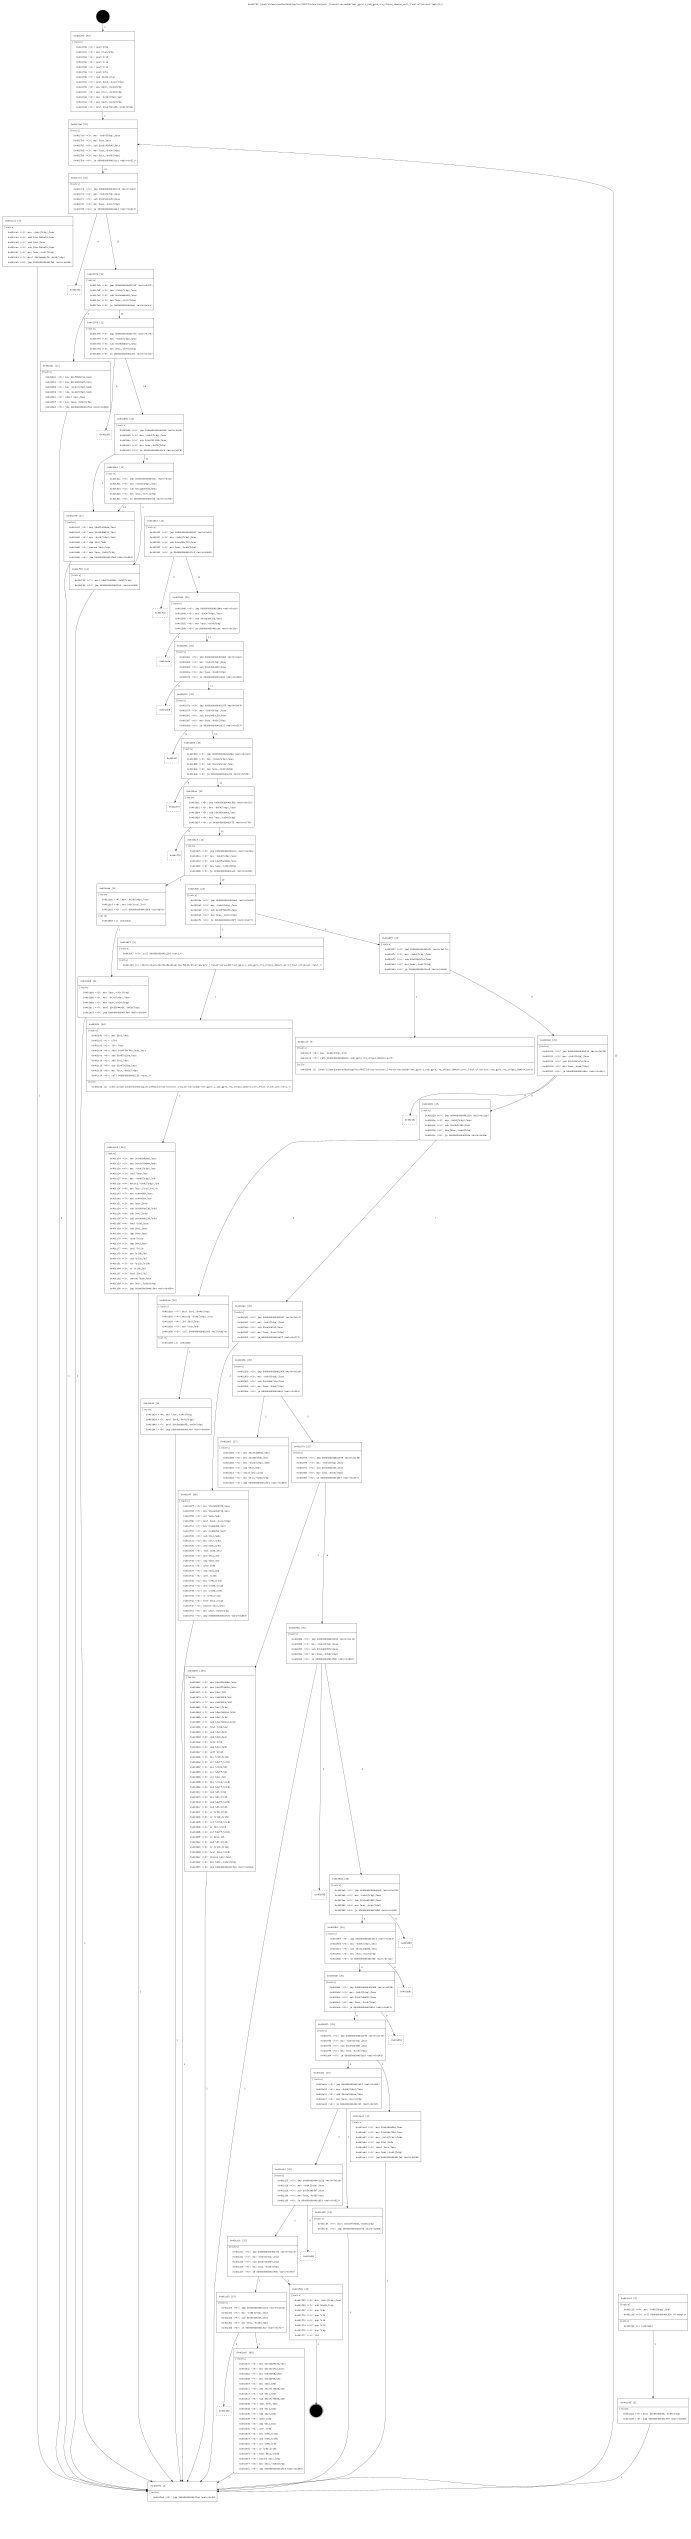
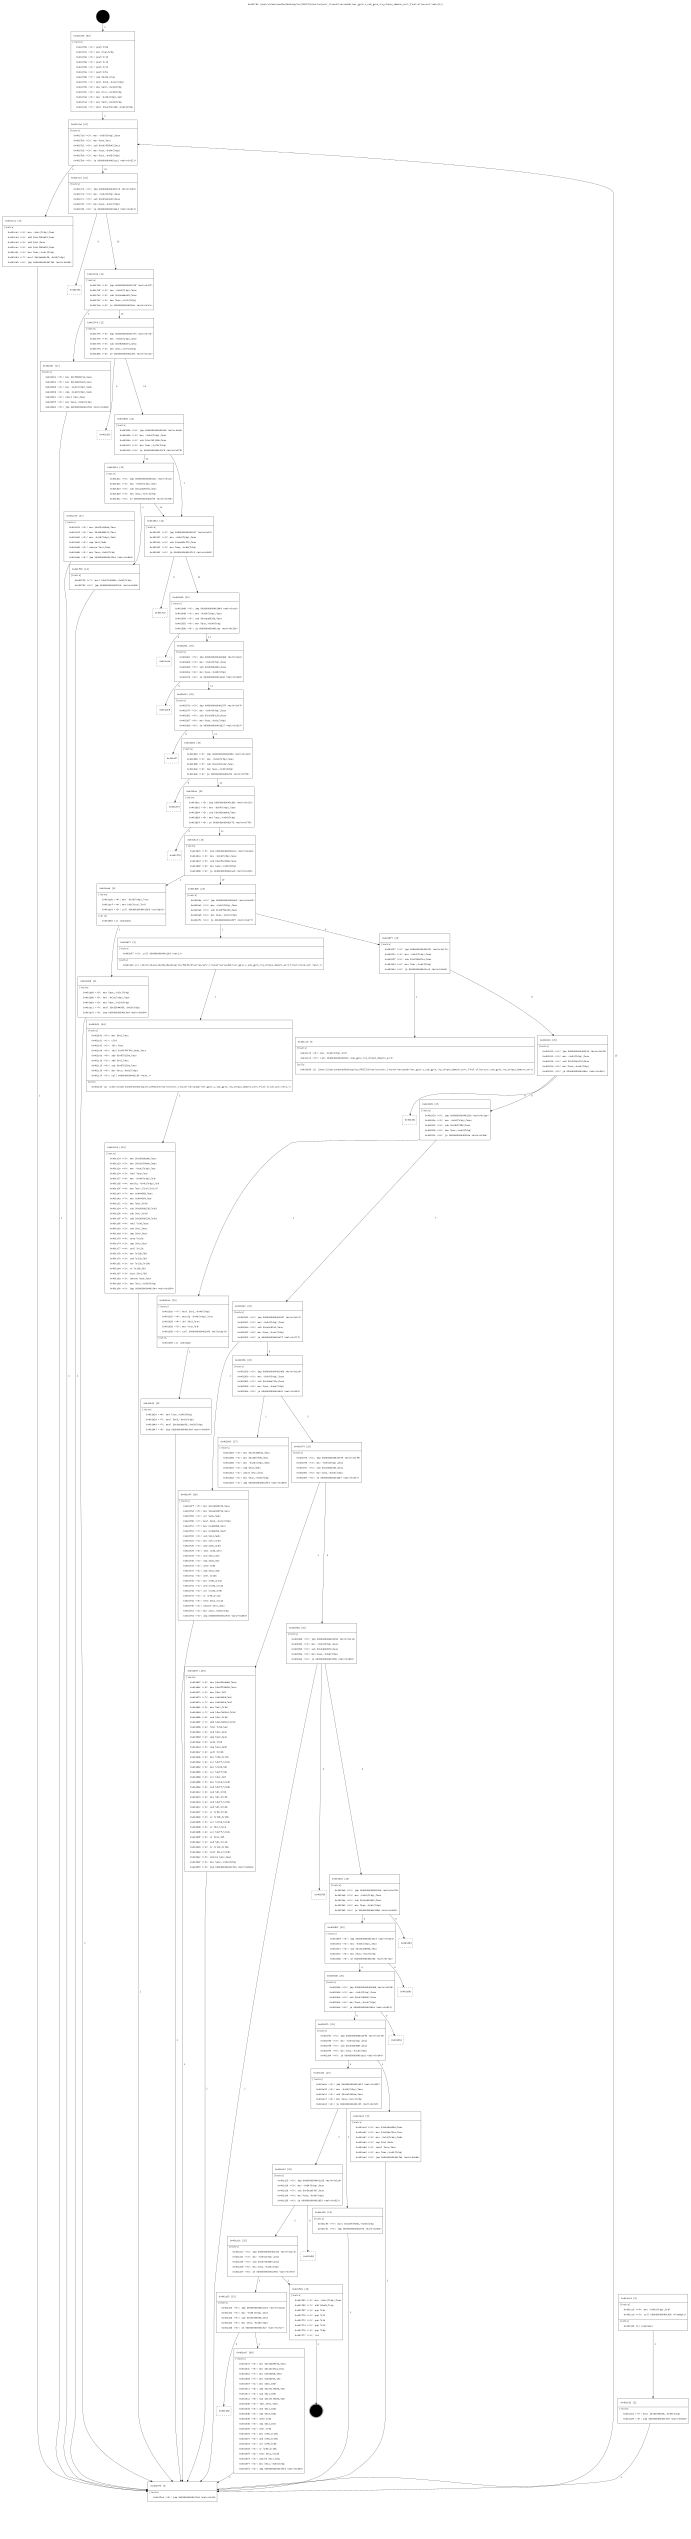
none -> (57, 189)
(95, 478) -> (181, 484)
(122, 507) -> (159, 509)
none -> (268, 1348)
